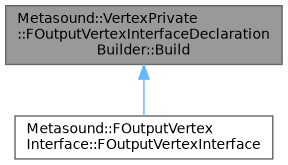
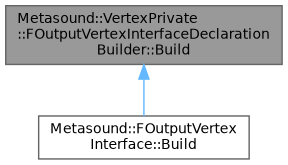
(144, 137) -> (144, 137)
